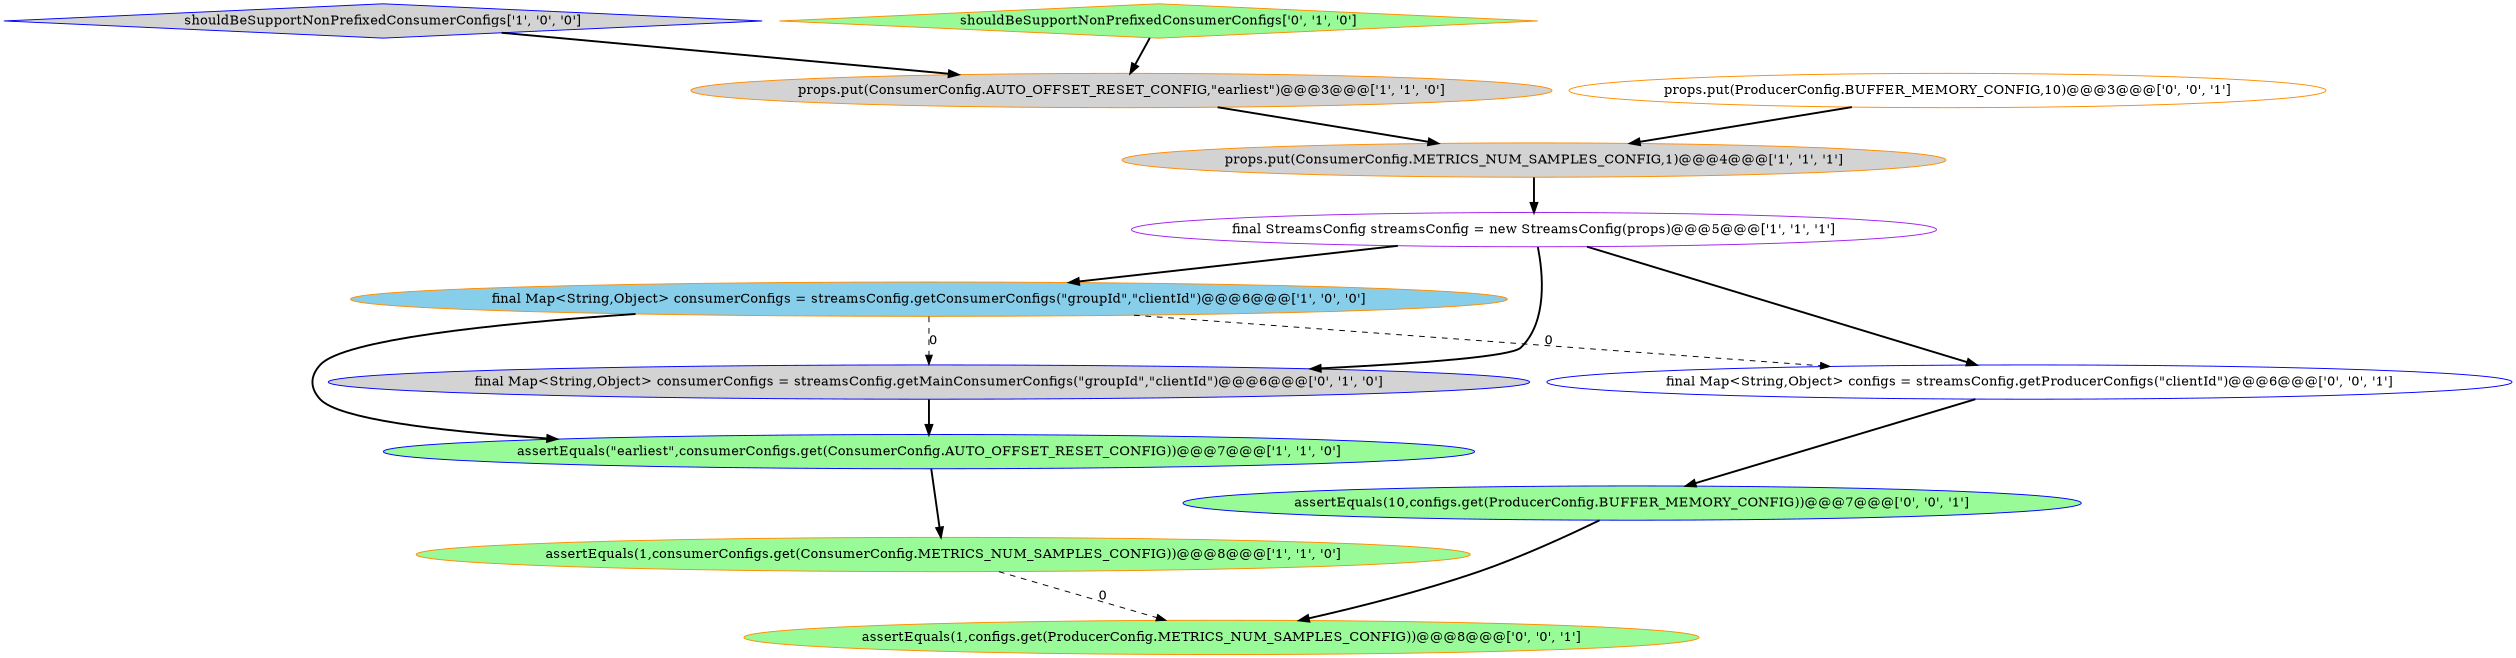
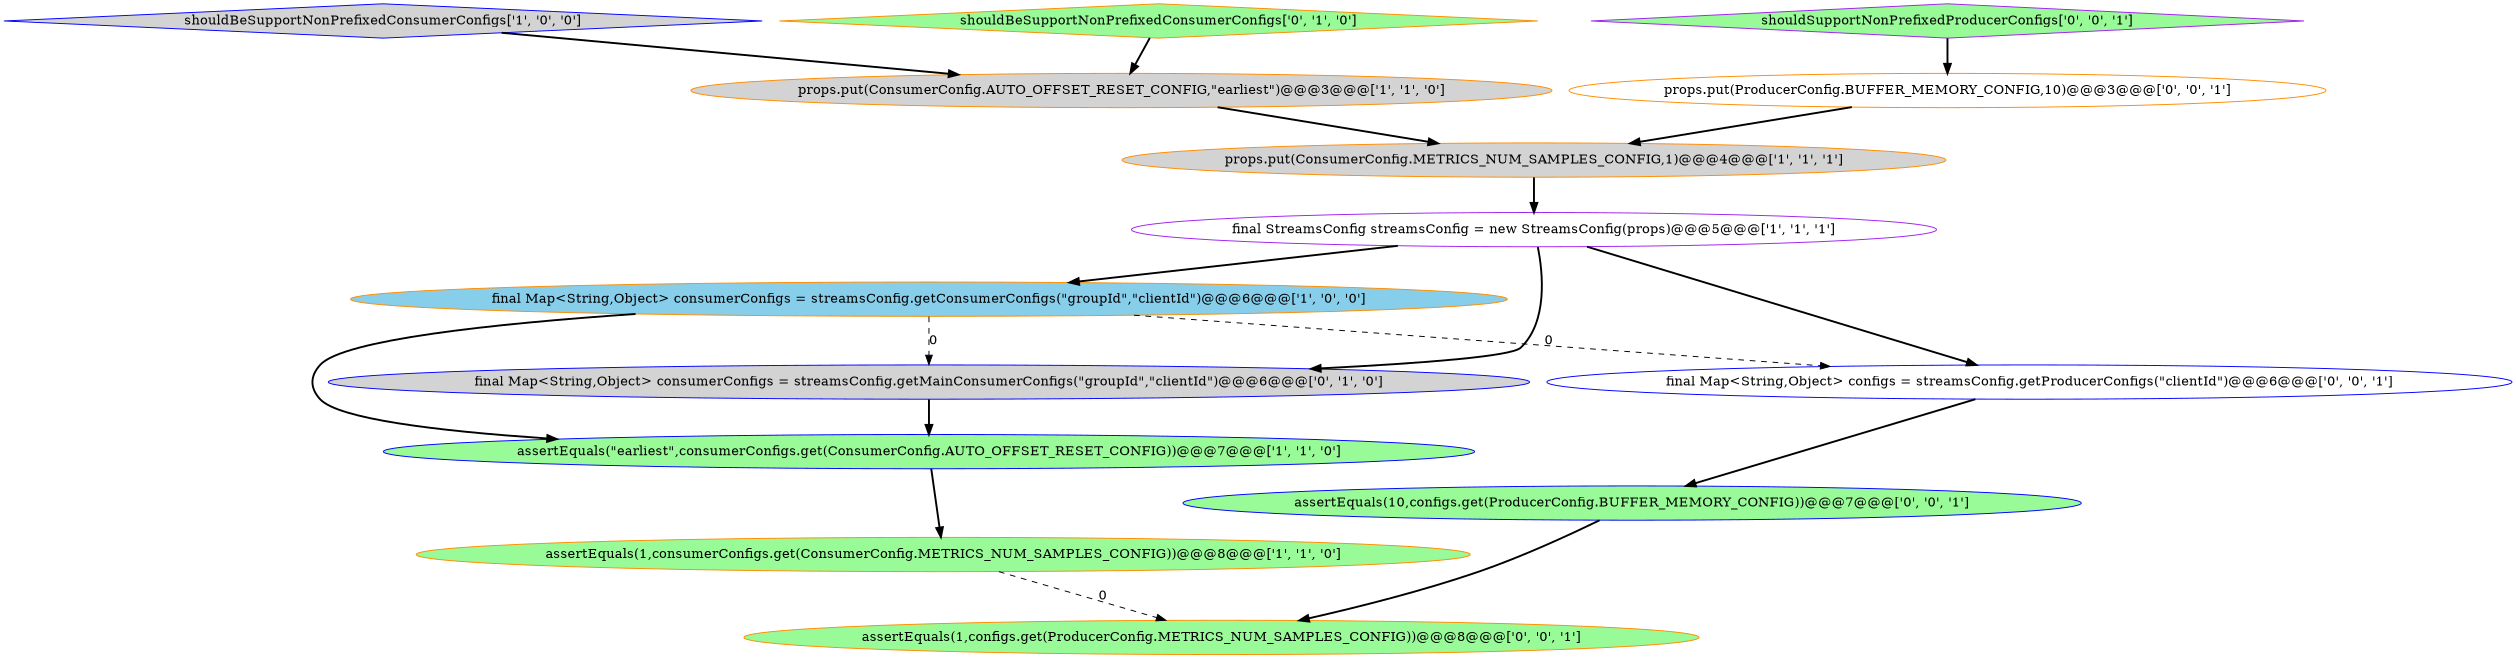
none -> (1947, 21)
